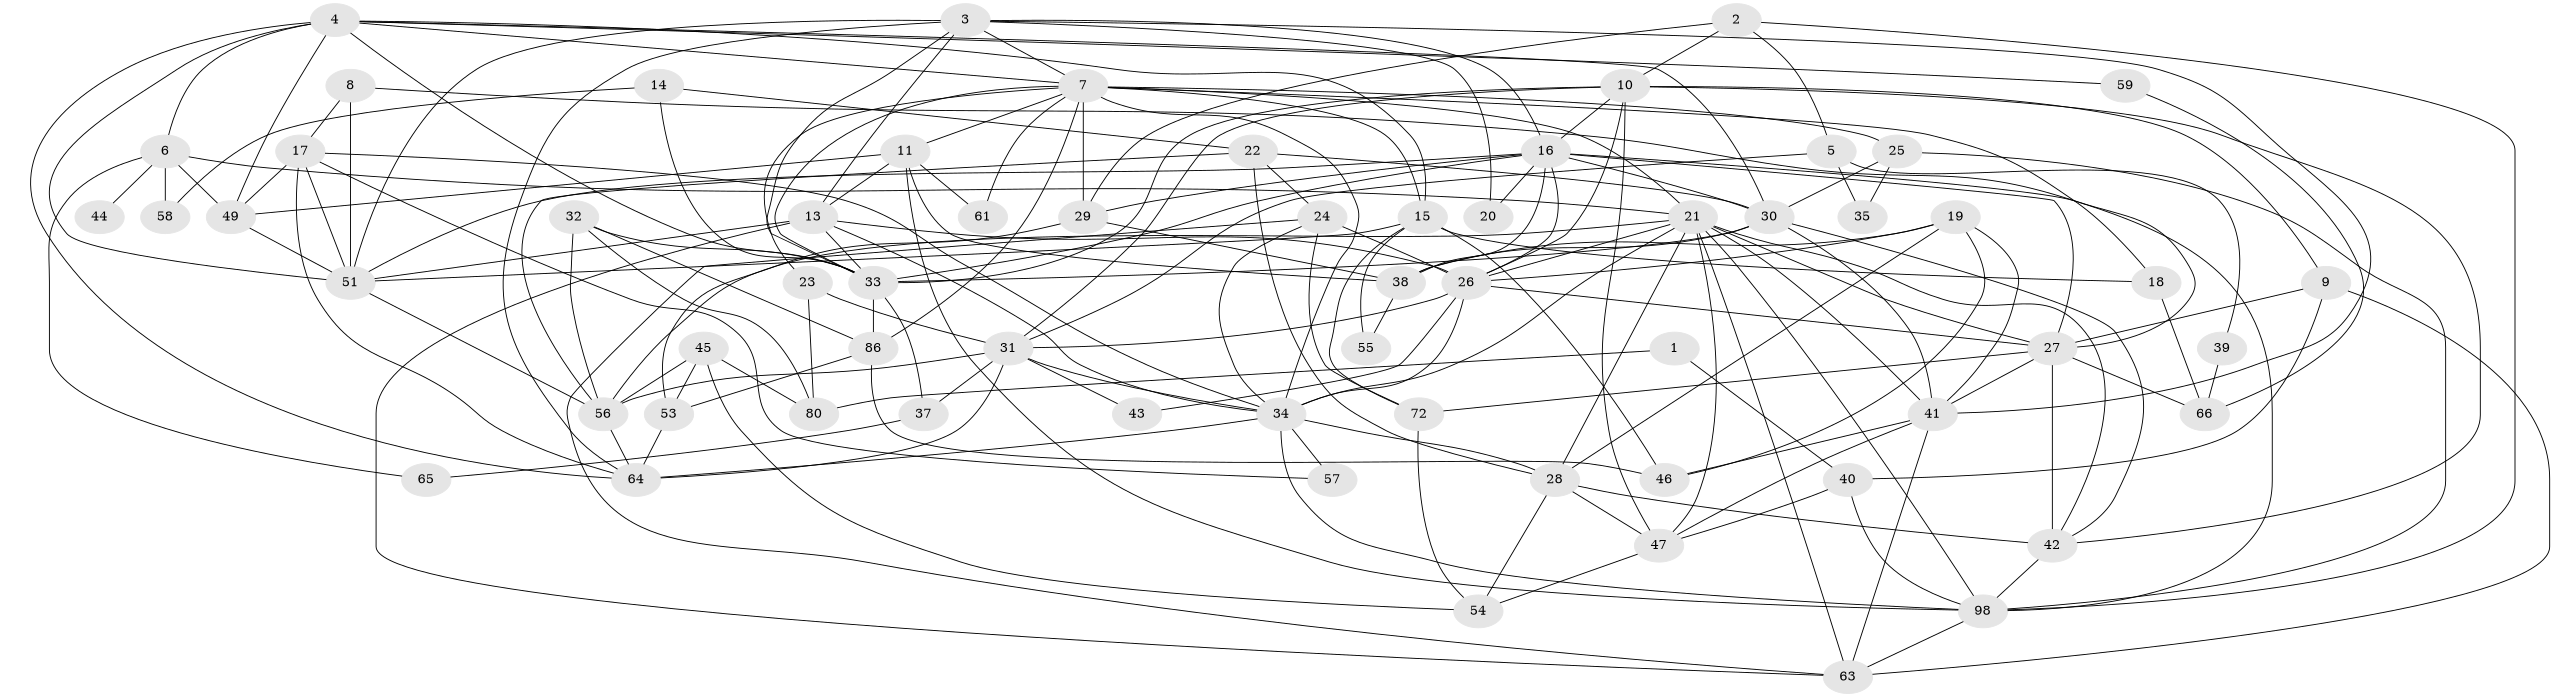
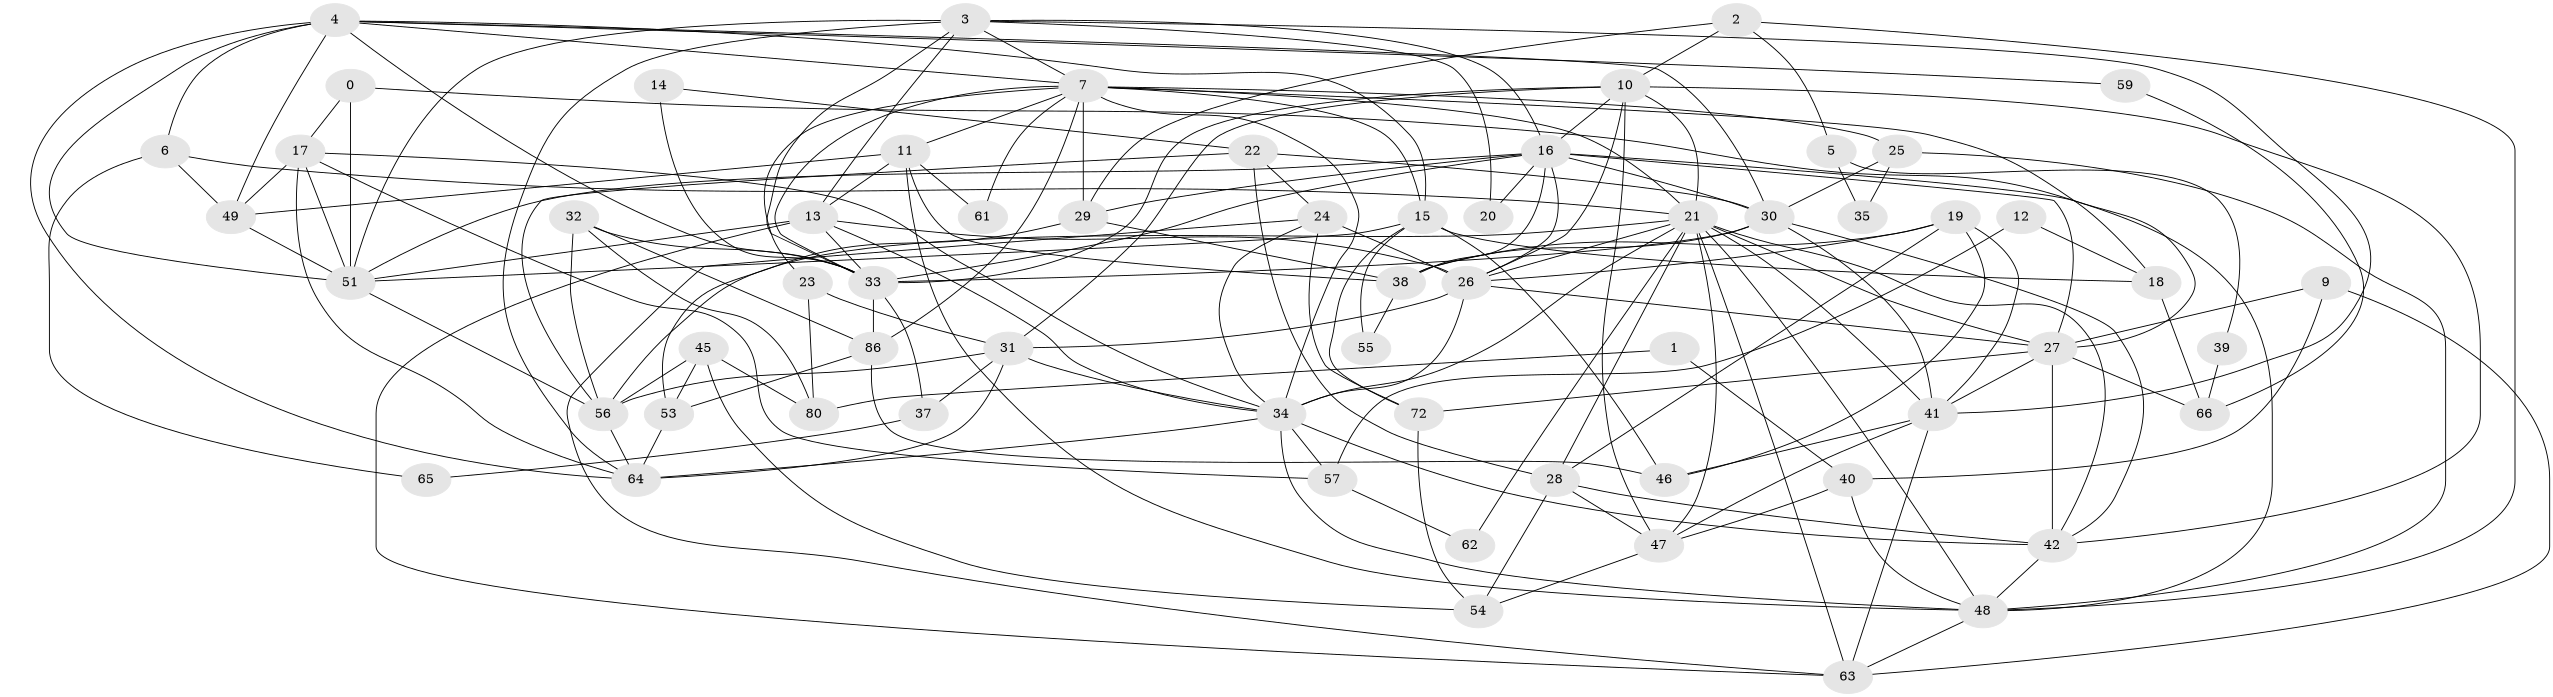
(351, 86) -> (351, 86)
(2157, 126) -> (1691, 138)
(1400, 185) -> none
(100, 217) -> none
(165, 217) -> none
none -> (2021, 217)
(1137, 414) -> none
(1450, 447) -> (1658, 519)
none -> (1470, 546)
(1983, 611) -> (1983, 611)
